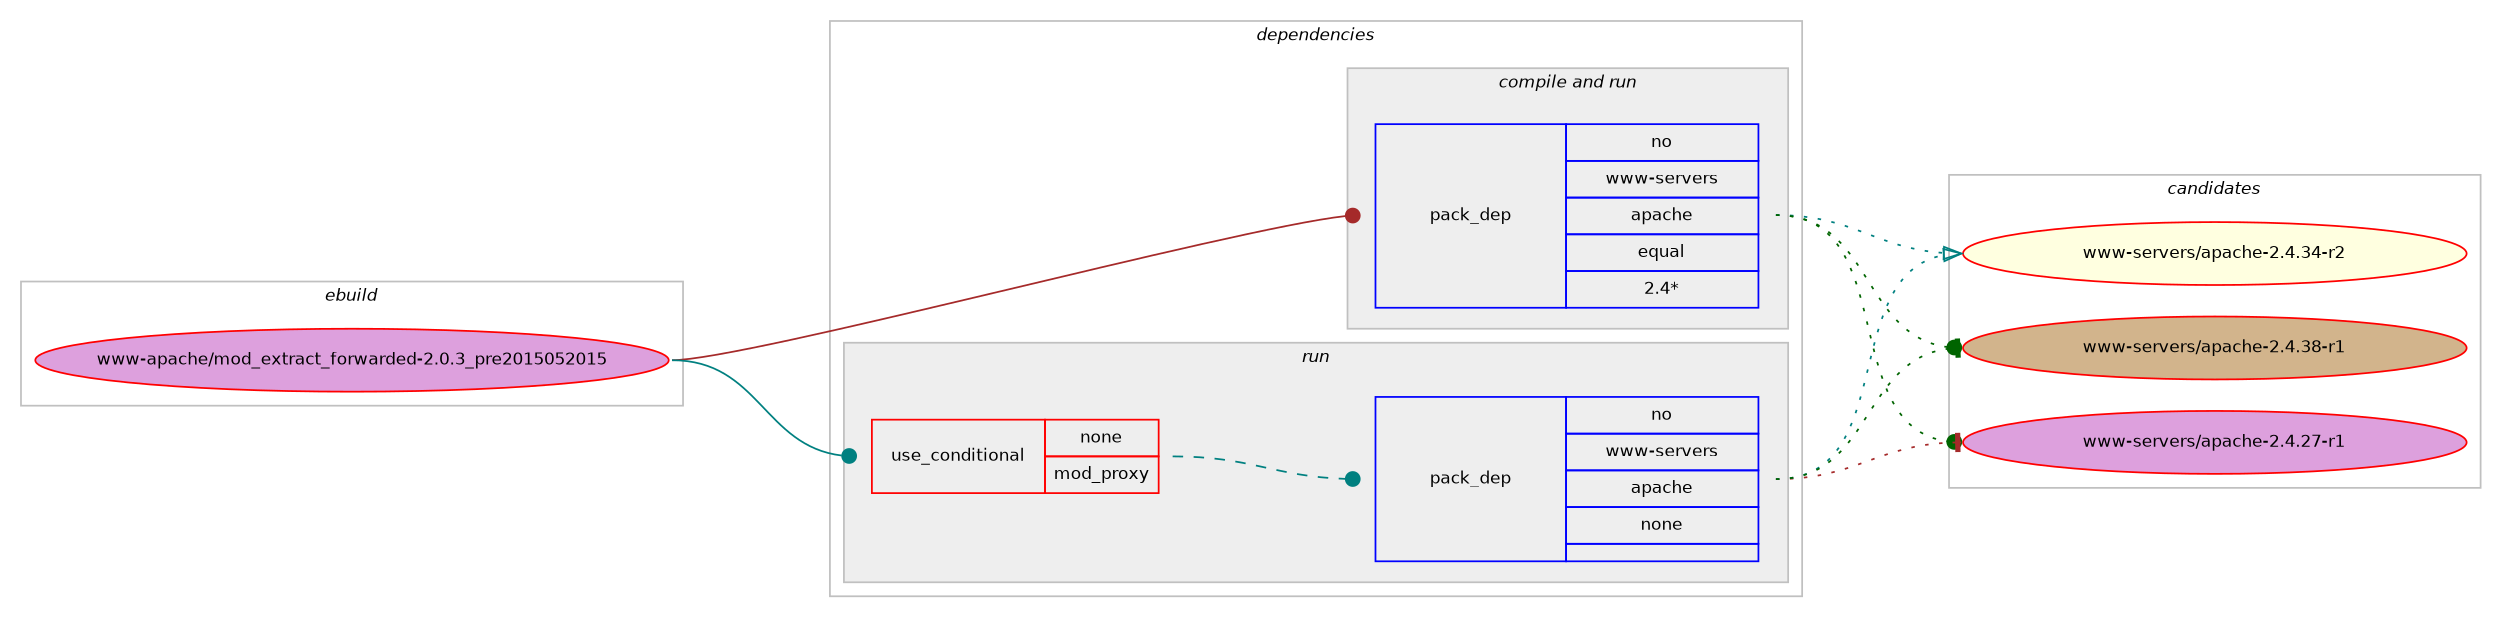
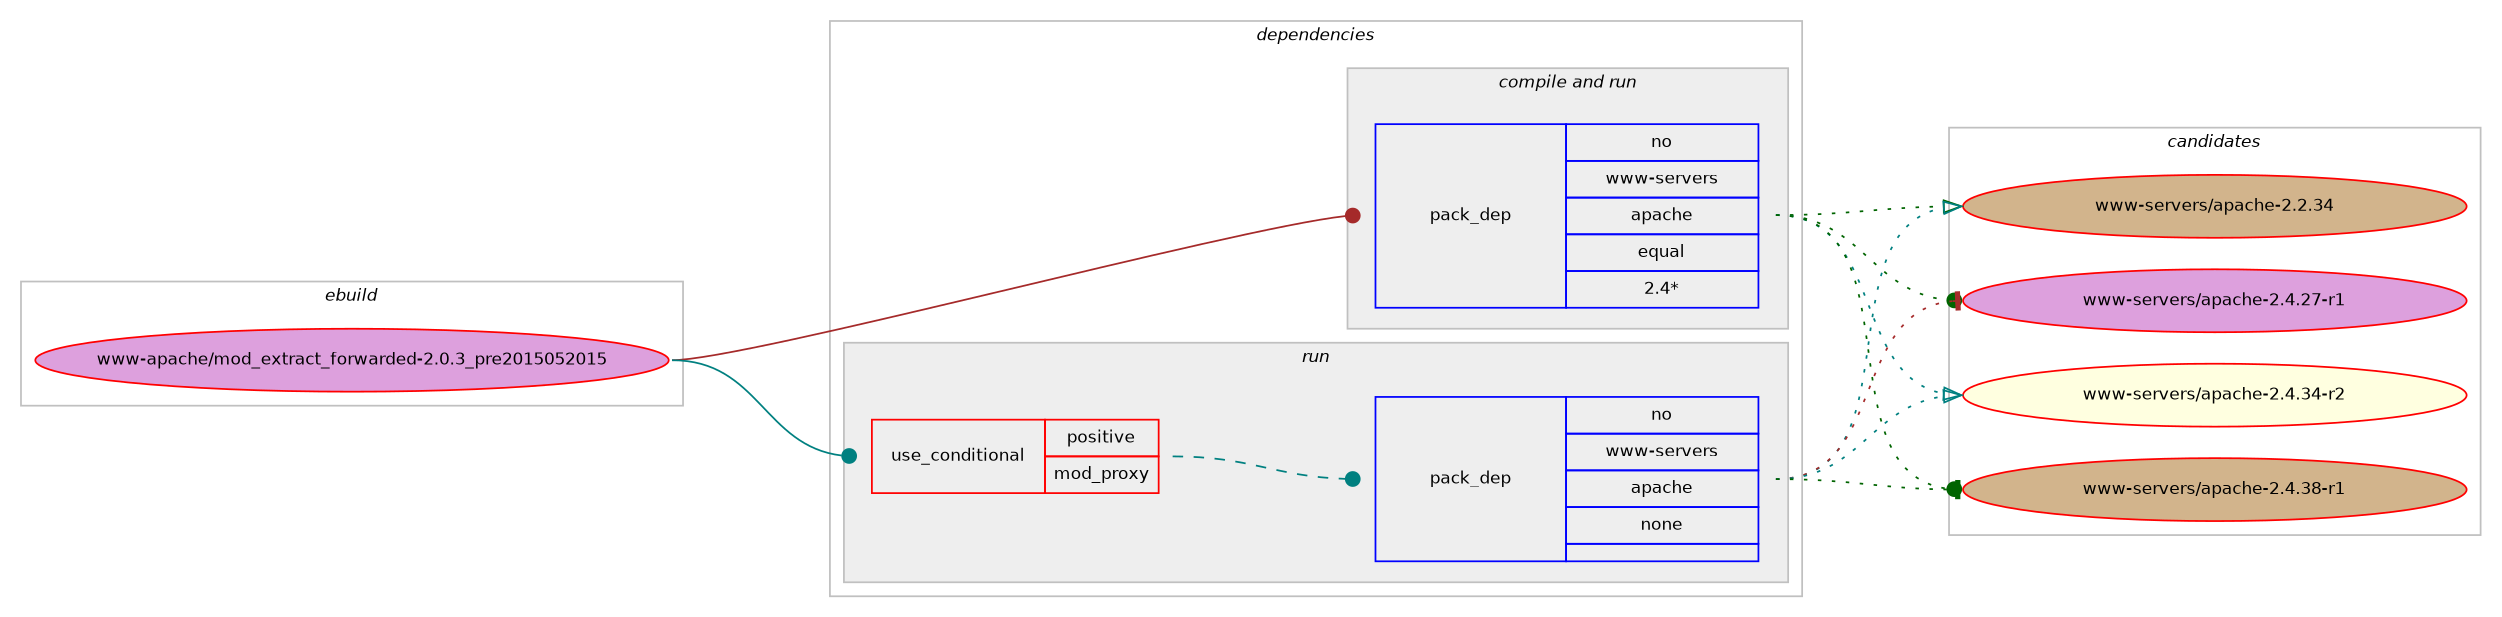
none -> (2215, 206)
(1102, 437) -> (1102, 437)
